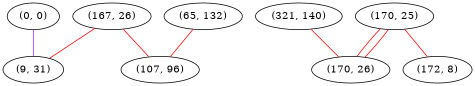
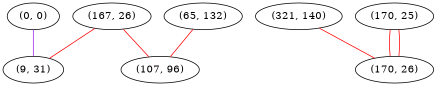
(438, 70) -> none
